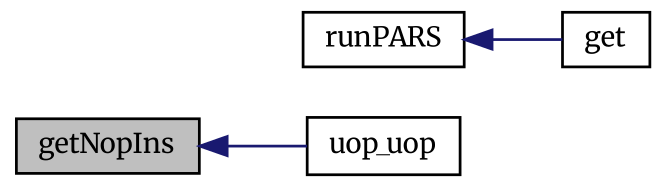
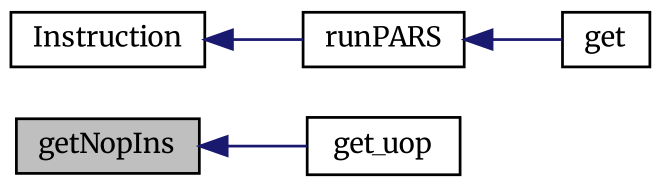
none -> (108, 40)
(384, 146) -> (384, 146)
